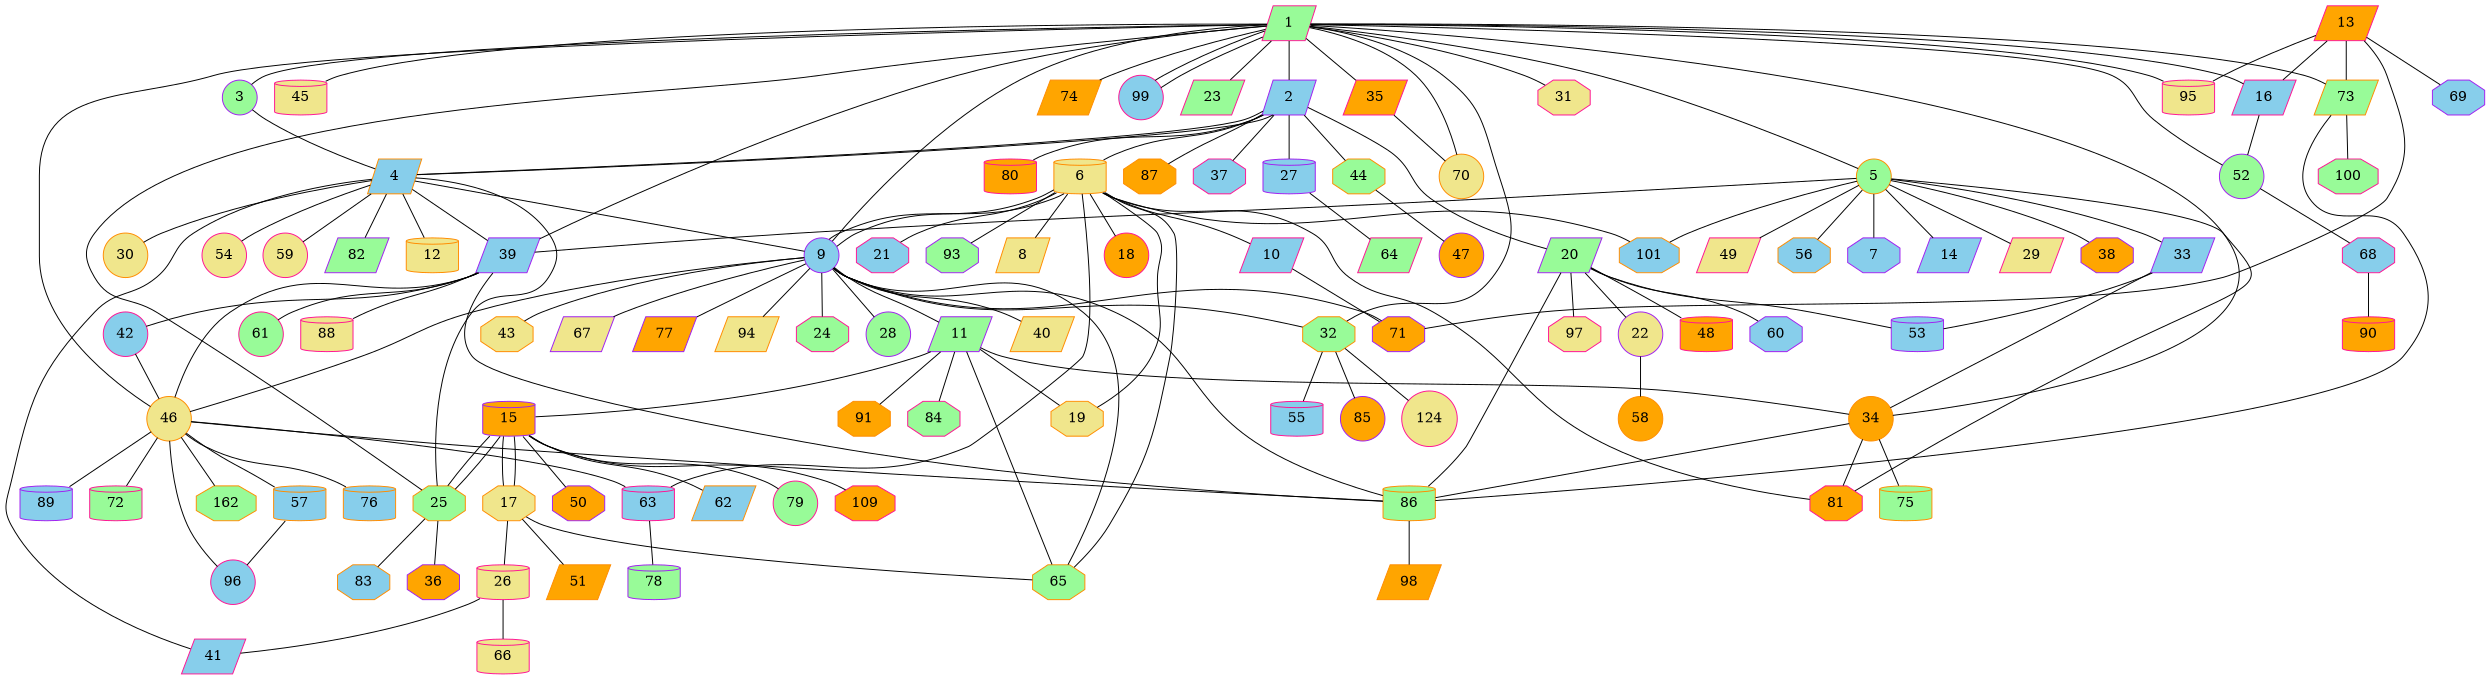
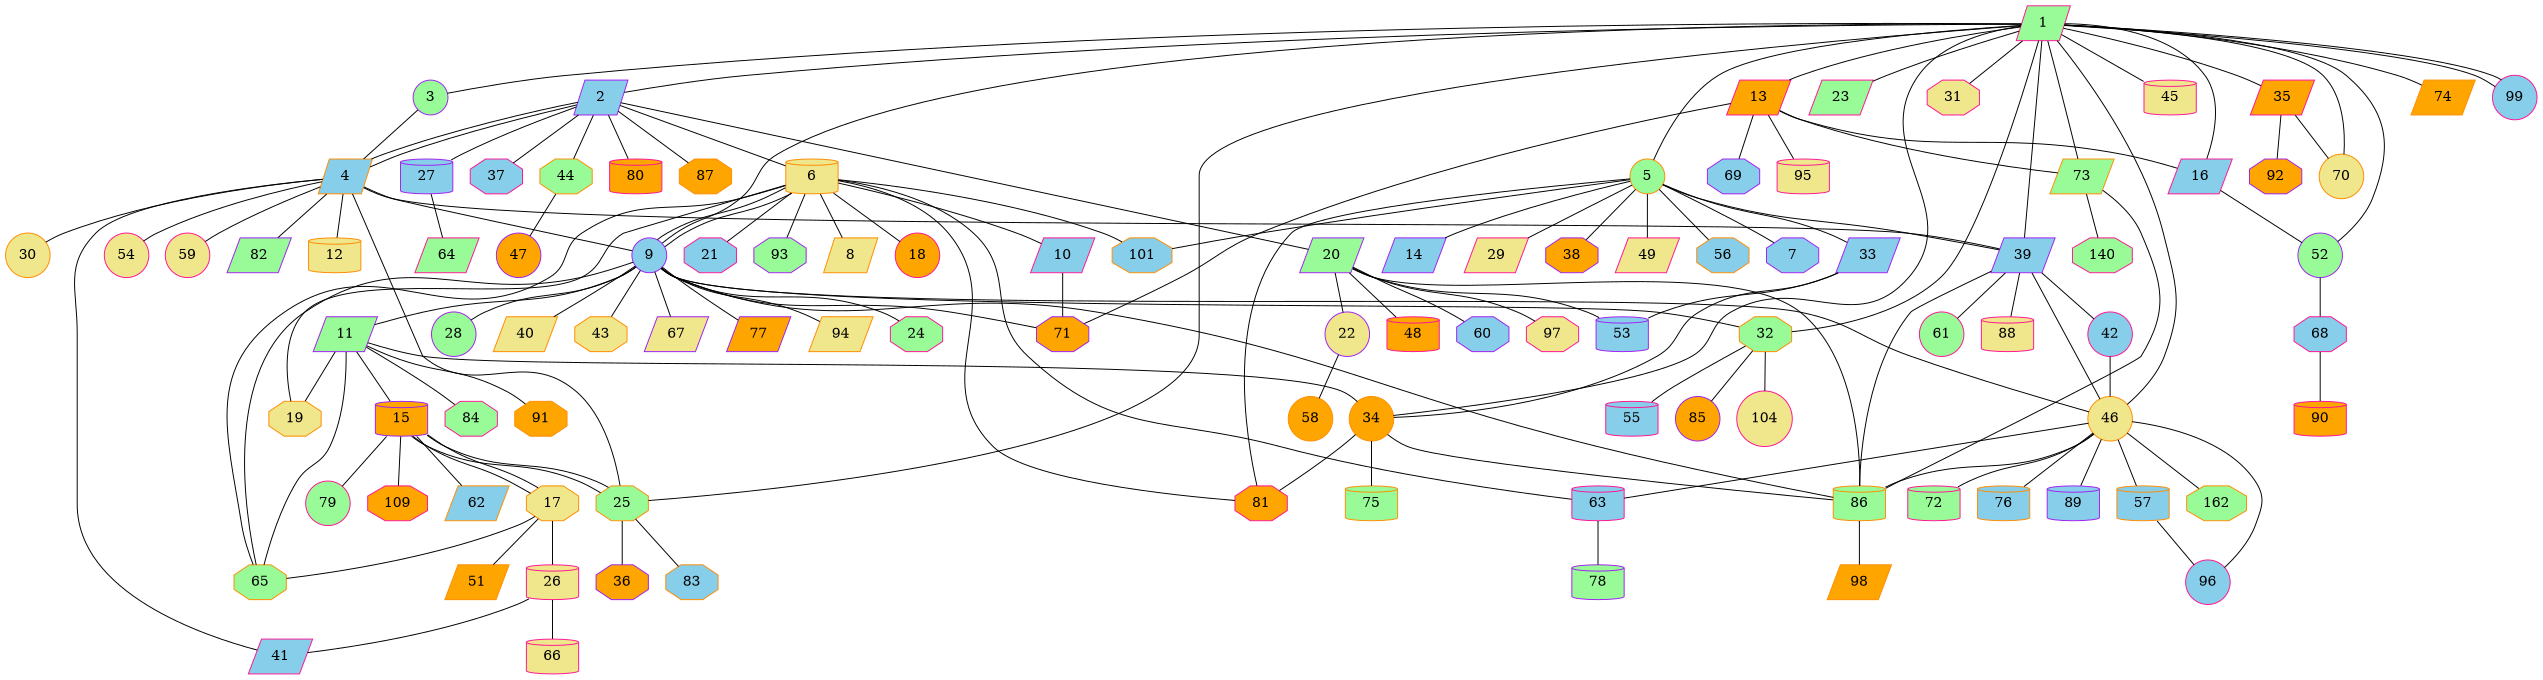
(1739, 34) -> (1903, 47)
none -> (2276, 176)
(2348, 176) -> (2102, 255)
(1430, 419) -> (1764, 419)
(579, 503) -> none
